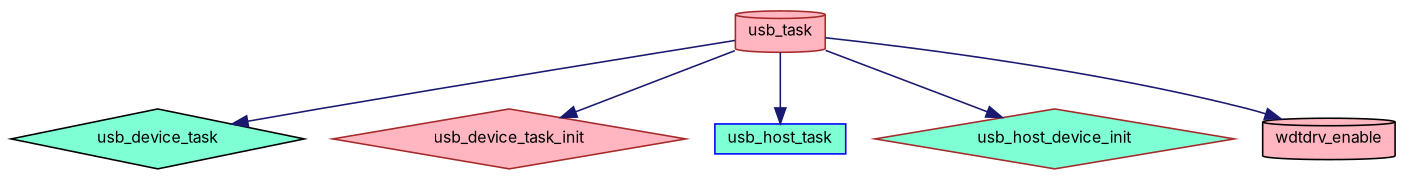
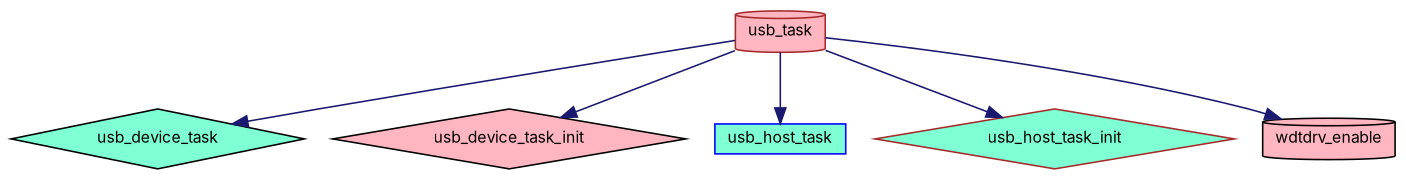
(509, 139) -> (509, 139)
(1055, 139) -> (1055, 139)
